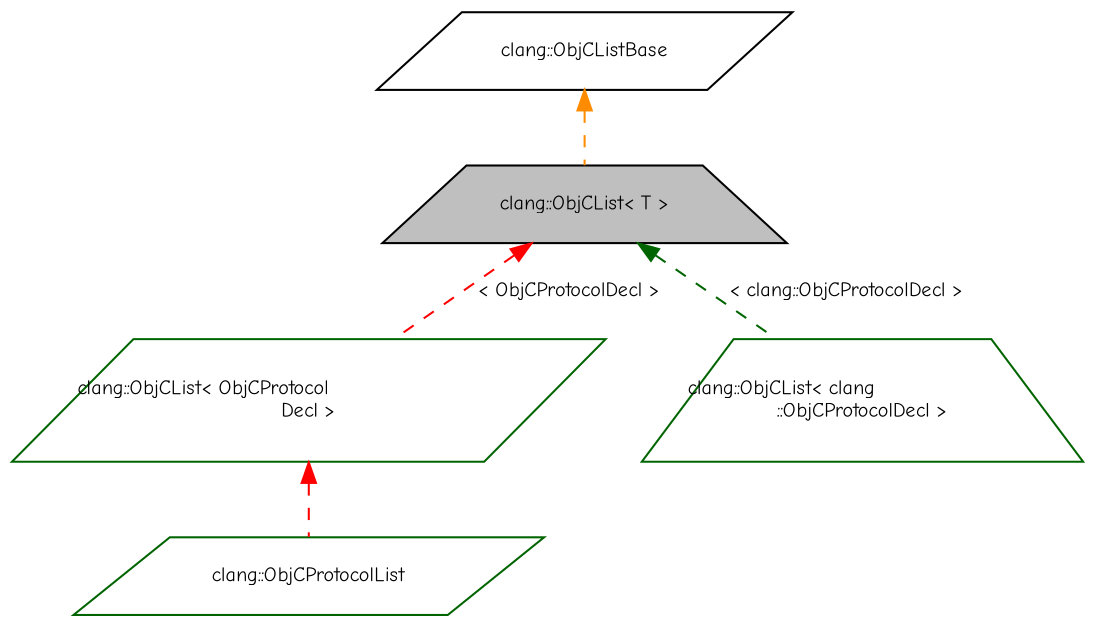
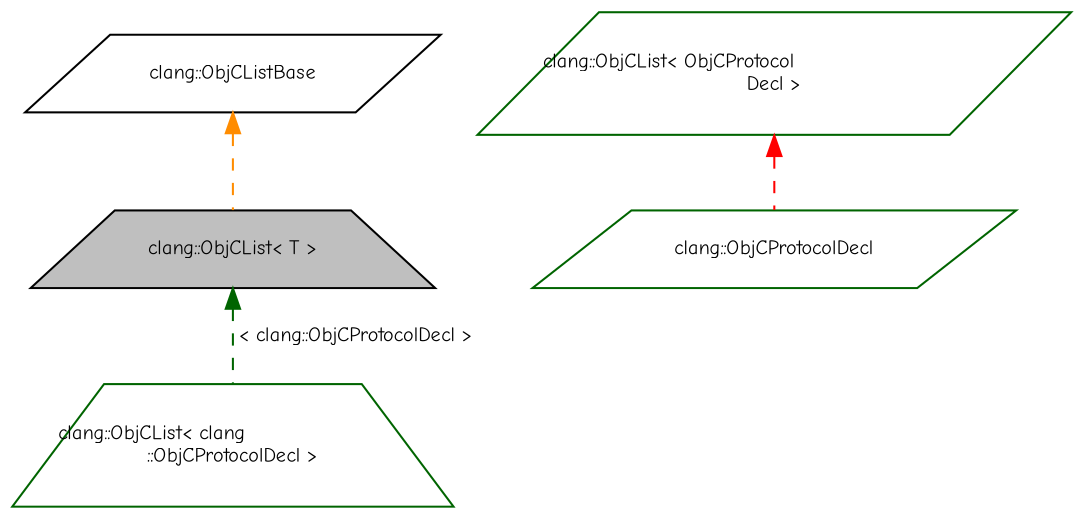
(454, 297) -> none
(309, 576) -> (774, 249)
